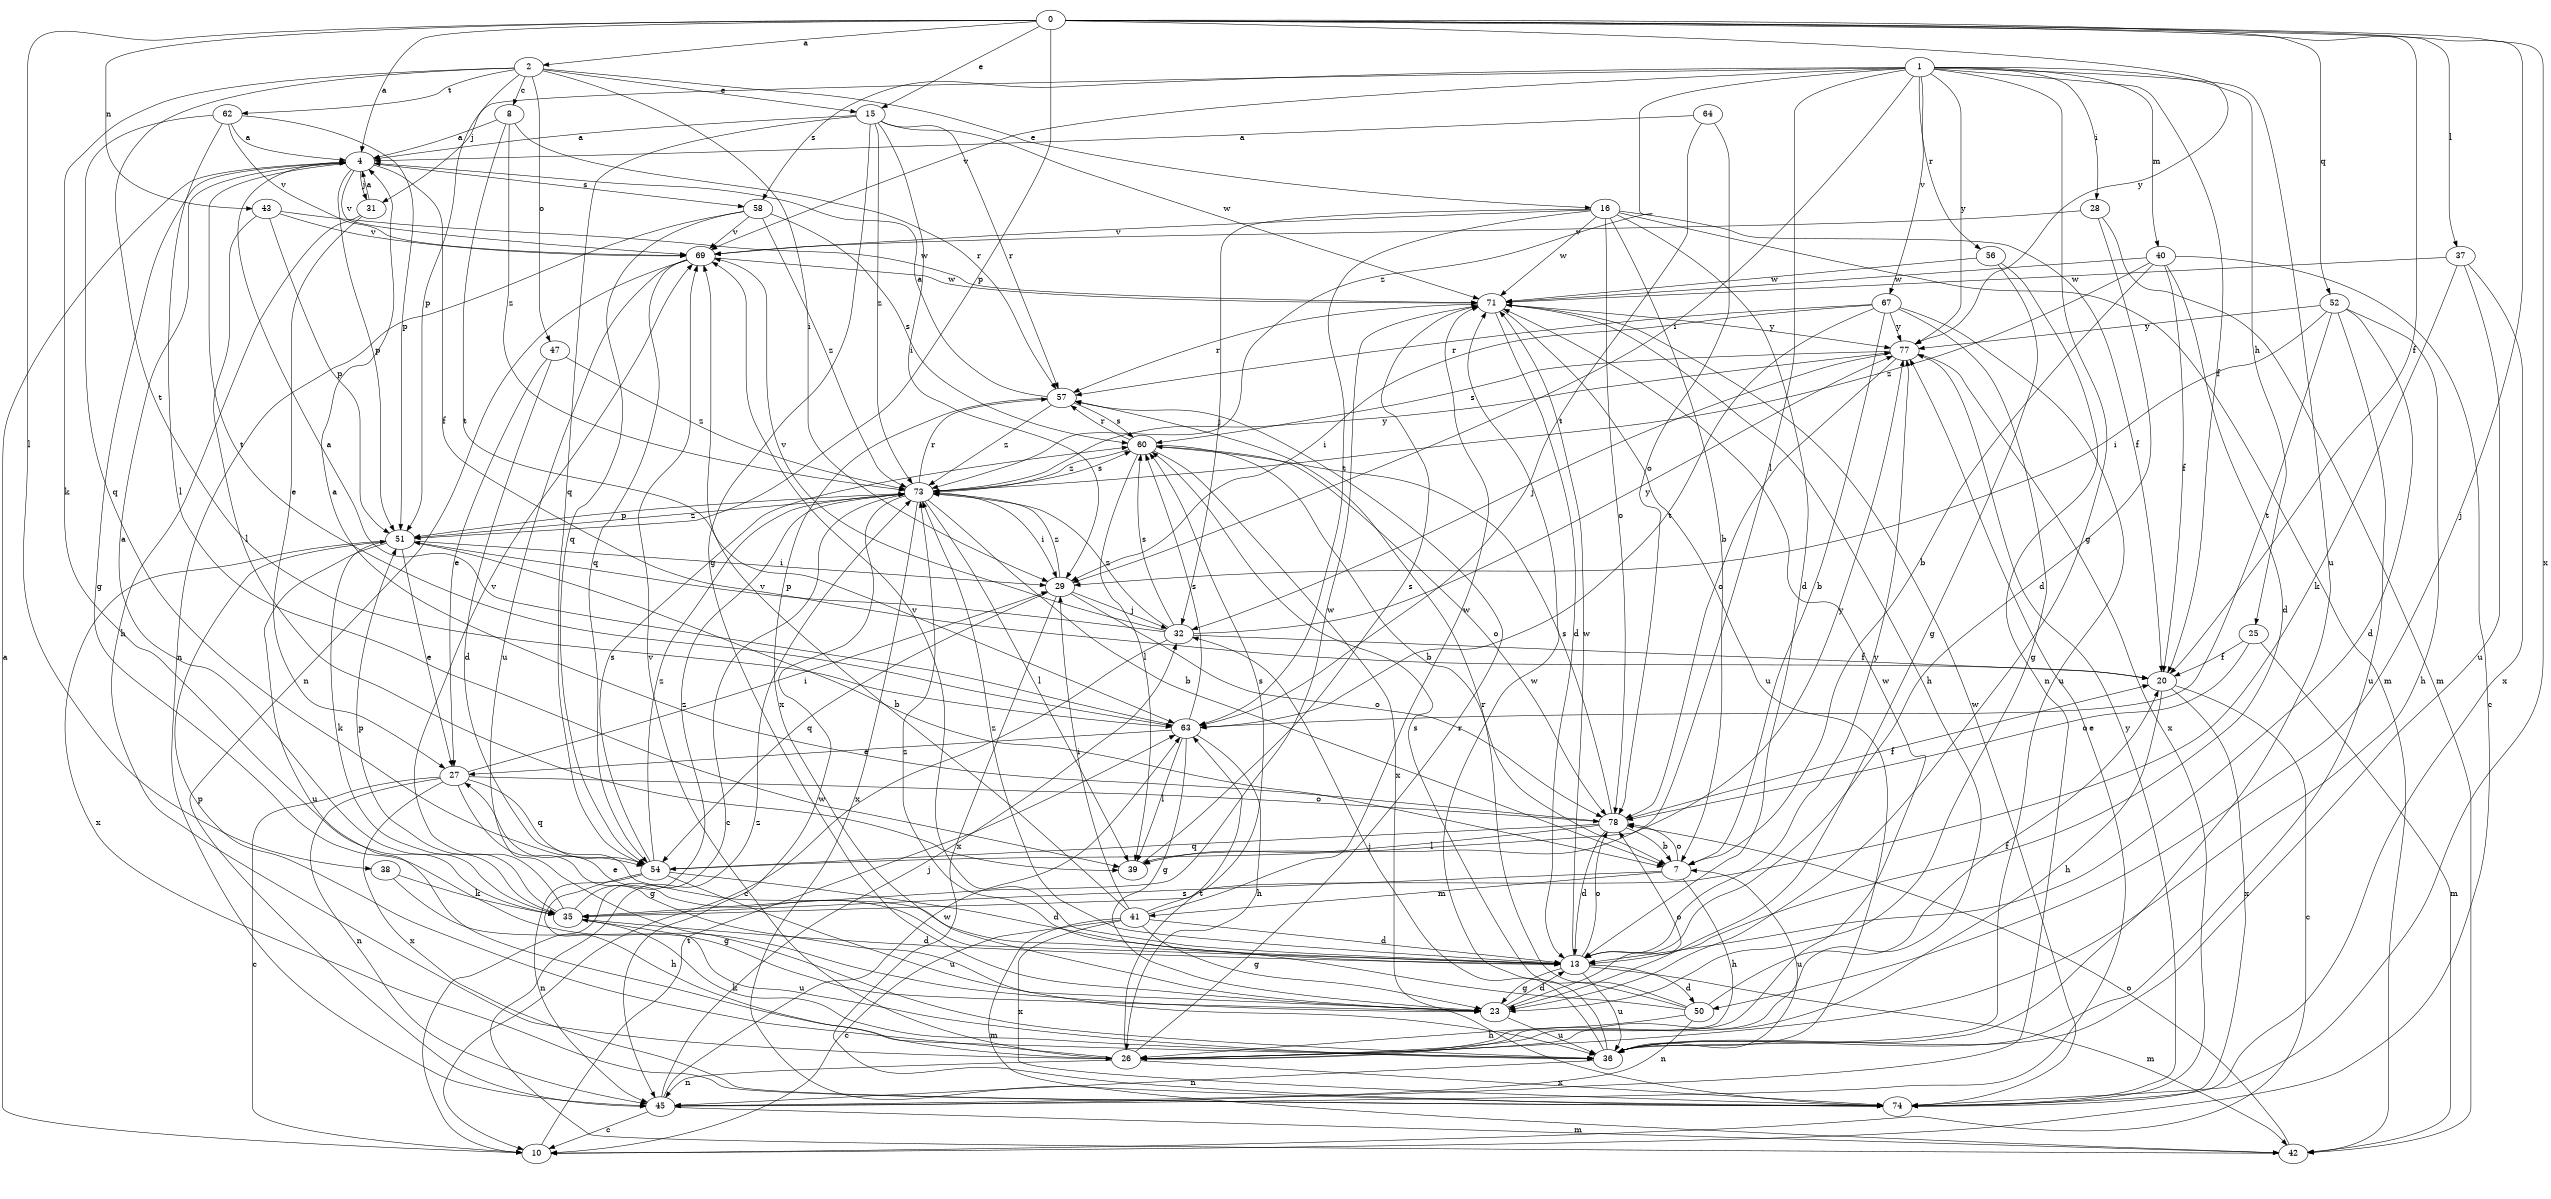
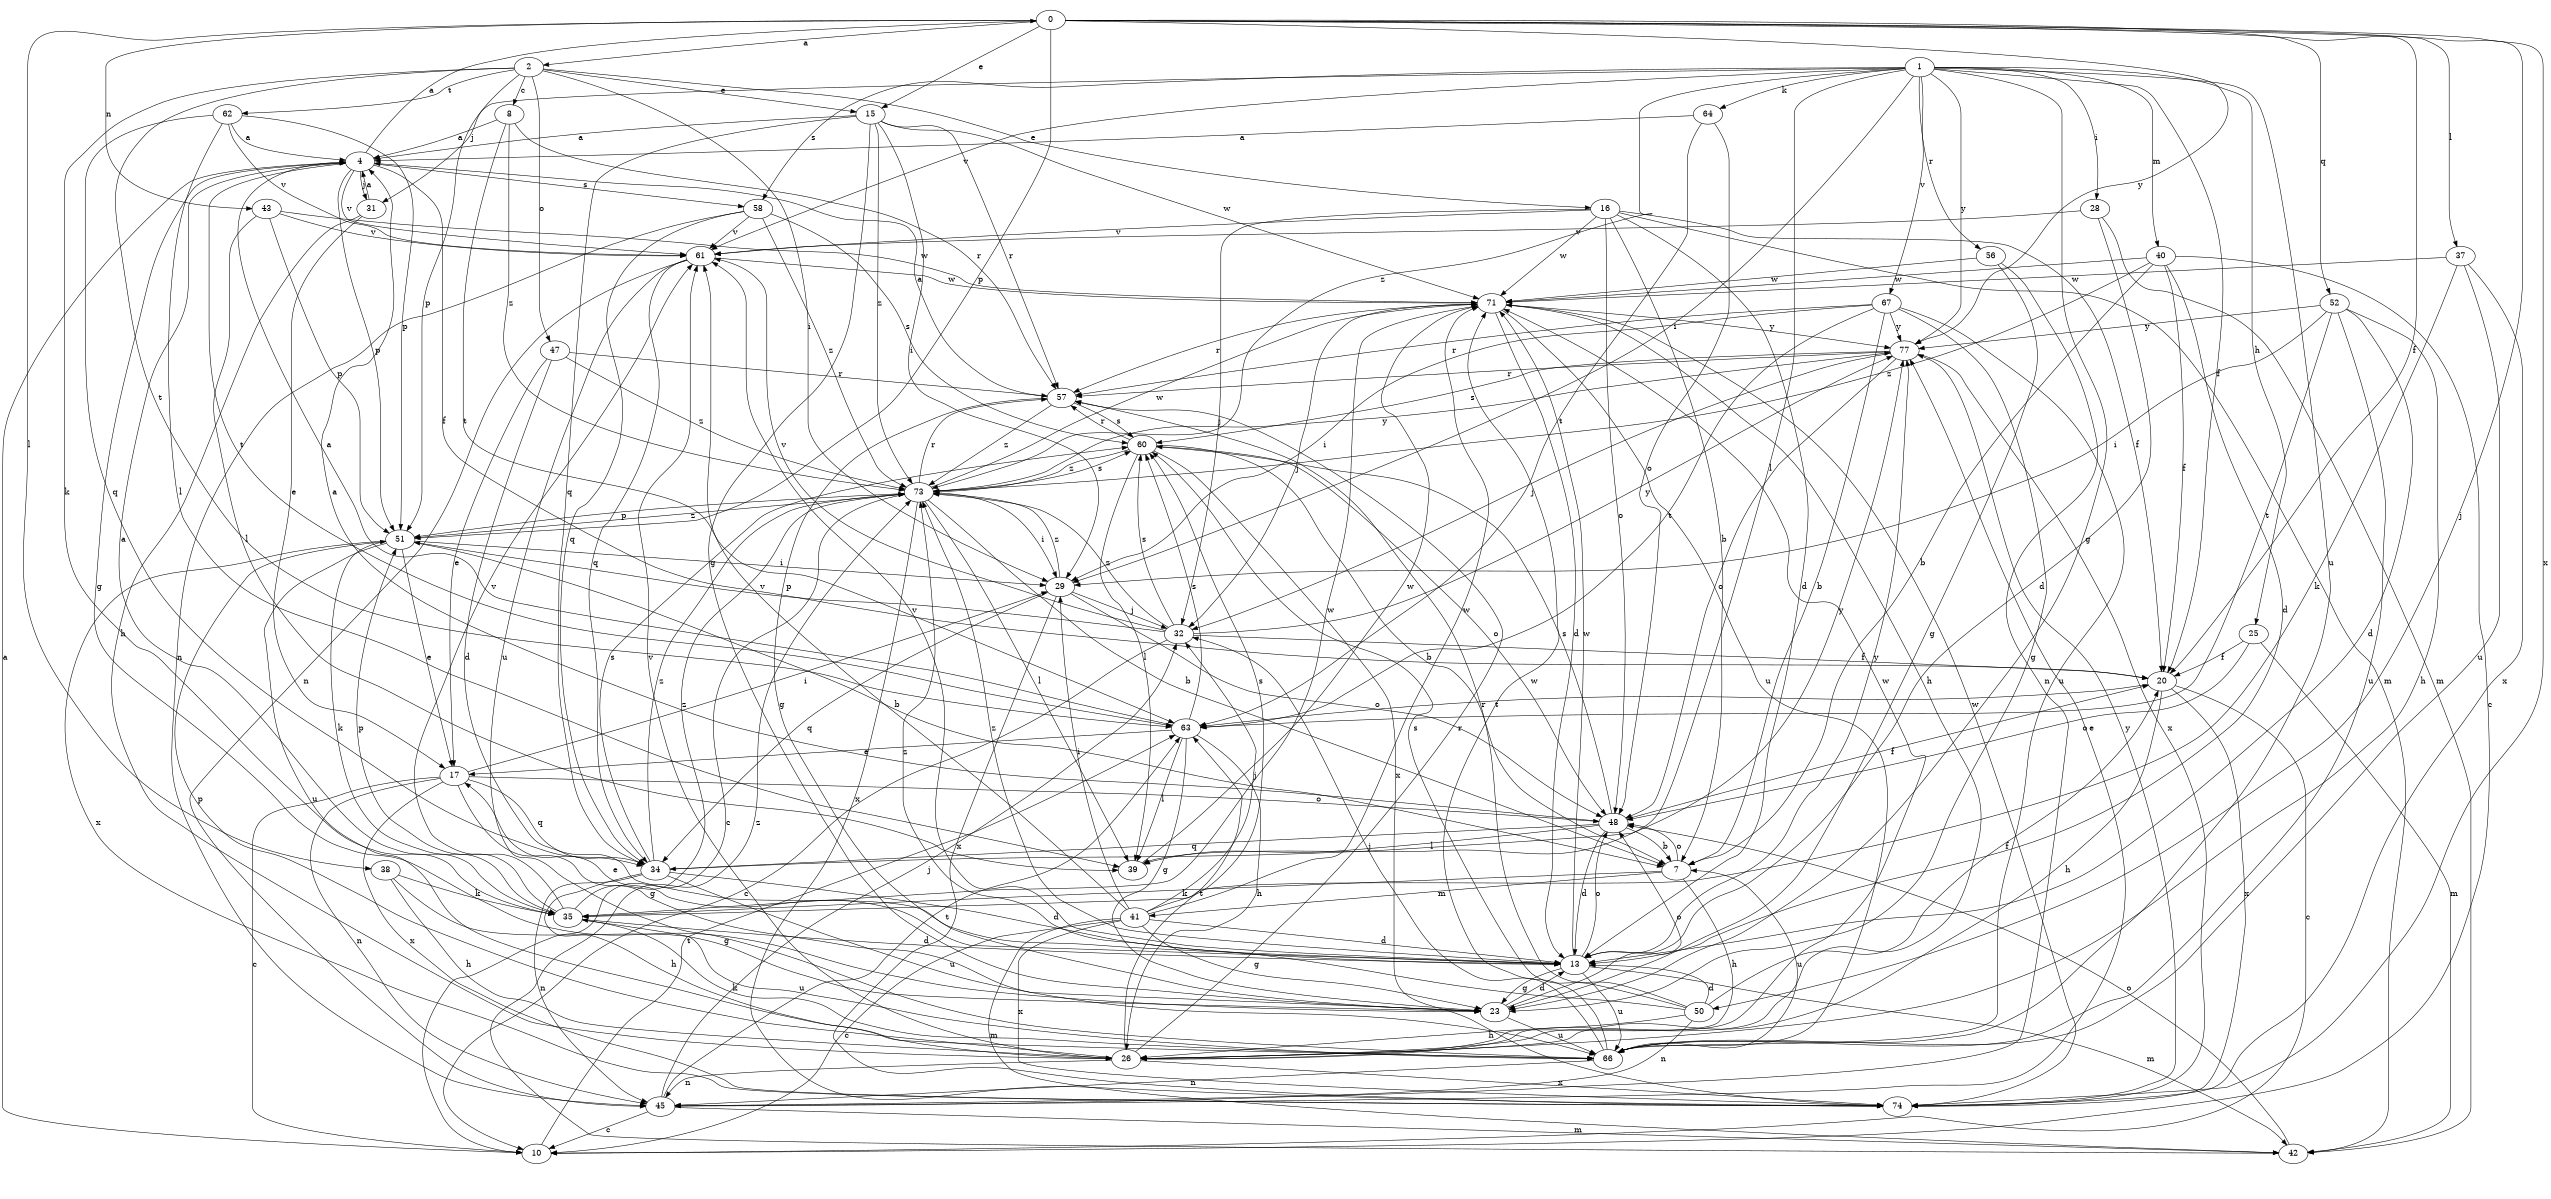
(555, 28) -> (681, 38)
none -> (1813, 80)
(701, 256) -> (701, 256)
none -> (1486, 371)
none -> (794, 373)
(1343, 396) -> (1677, 697)
none -> (1310, 407)
(1411, 587) -> (1411, 587)
(782, 705) -> (782, 705)
(455, 776) -> (455, 776)
(818, 797) -> (1195, 373)
none -> (1249, 809)
(1613, 823) -> (1613, 823)
(655, 870) -> (655, 870)
(1185, 894) -> (1185, 894)
(947, 918) -> (947, 918)
(1667, 980) -> (1669, 970)
none -> (720, 1036)
(1608, 1059) -> (1608, 1059)
